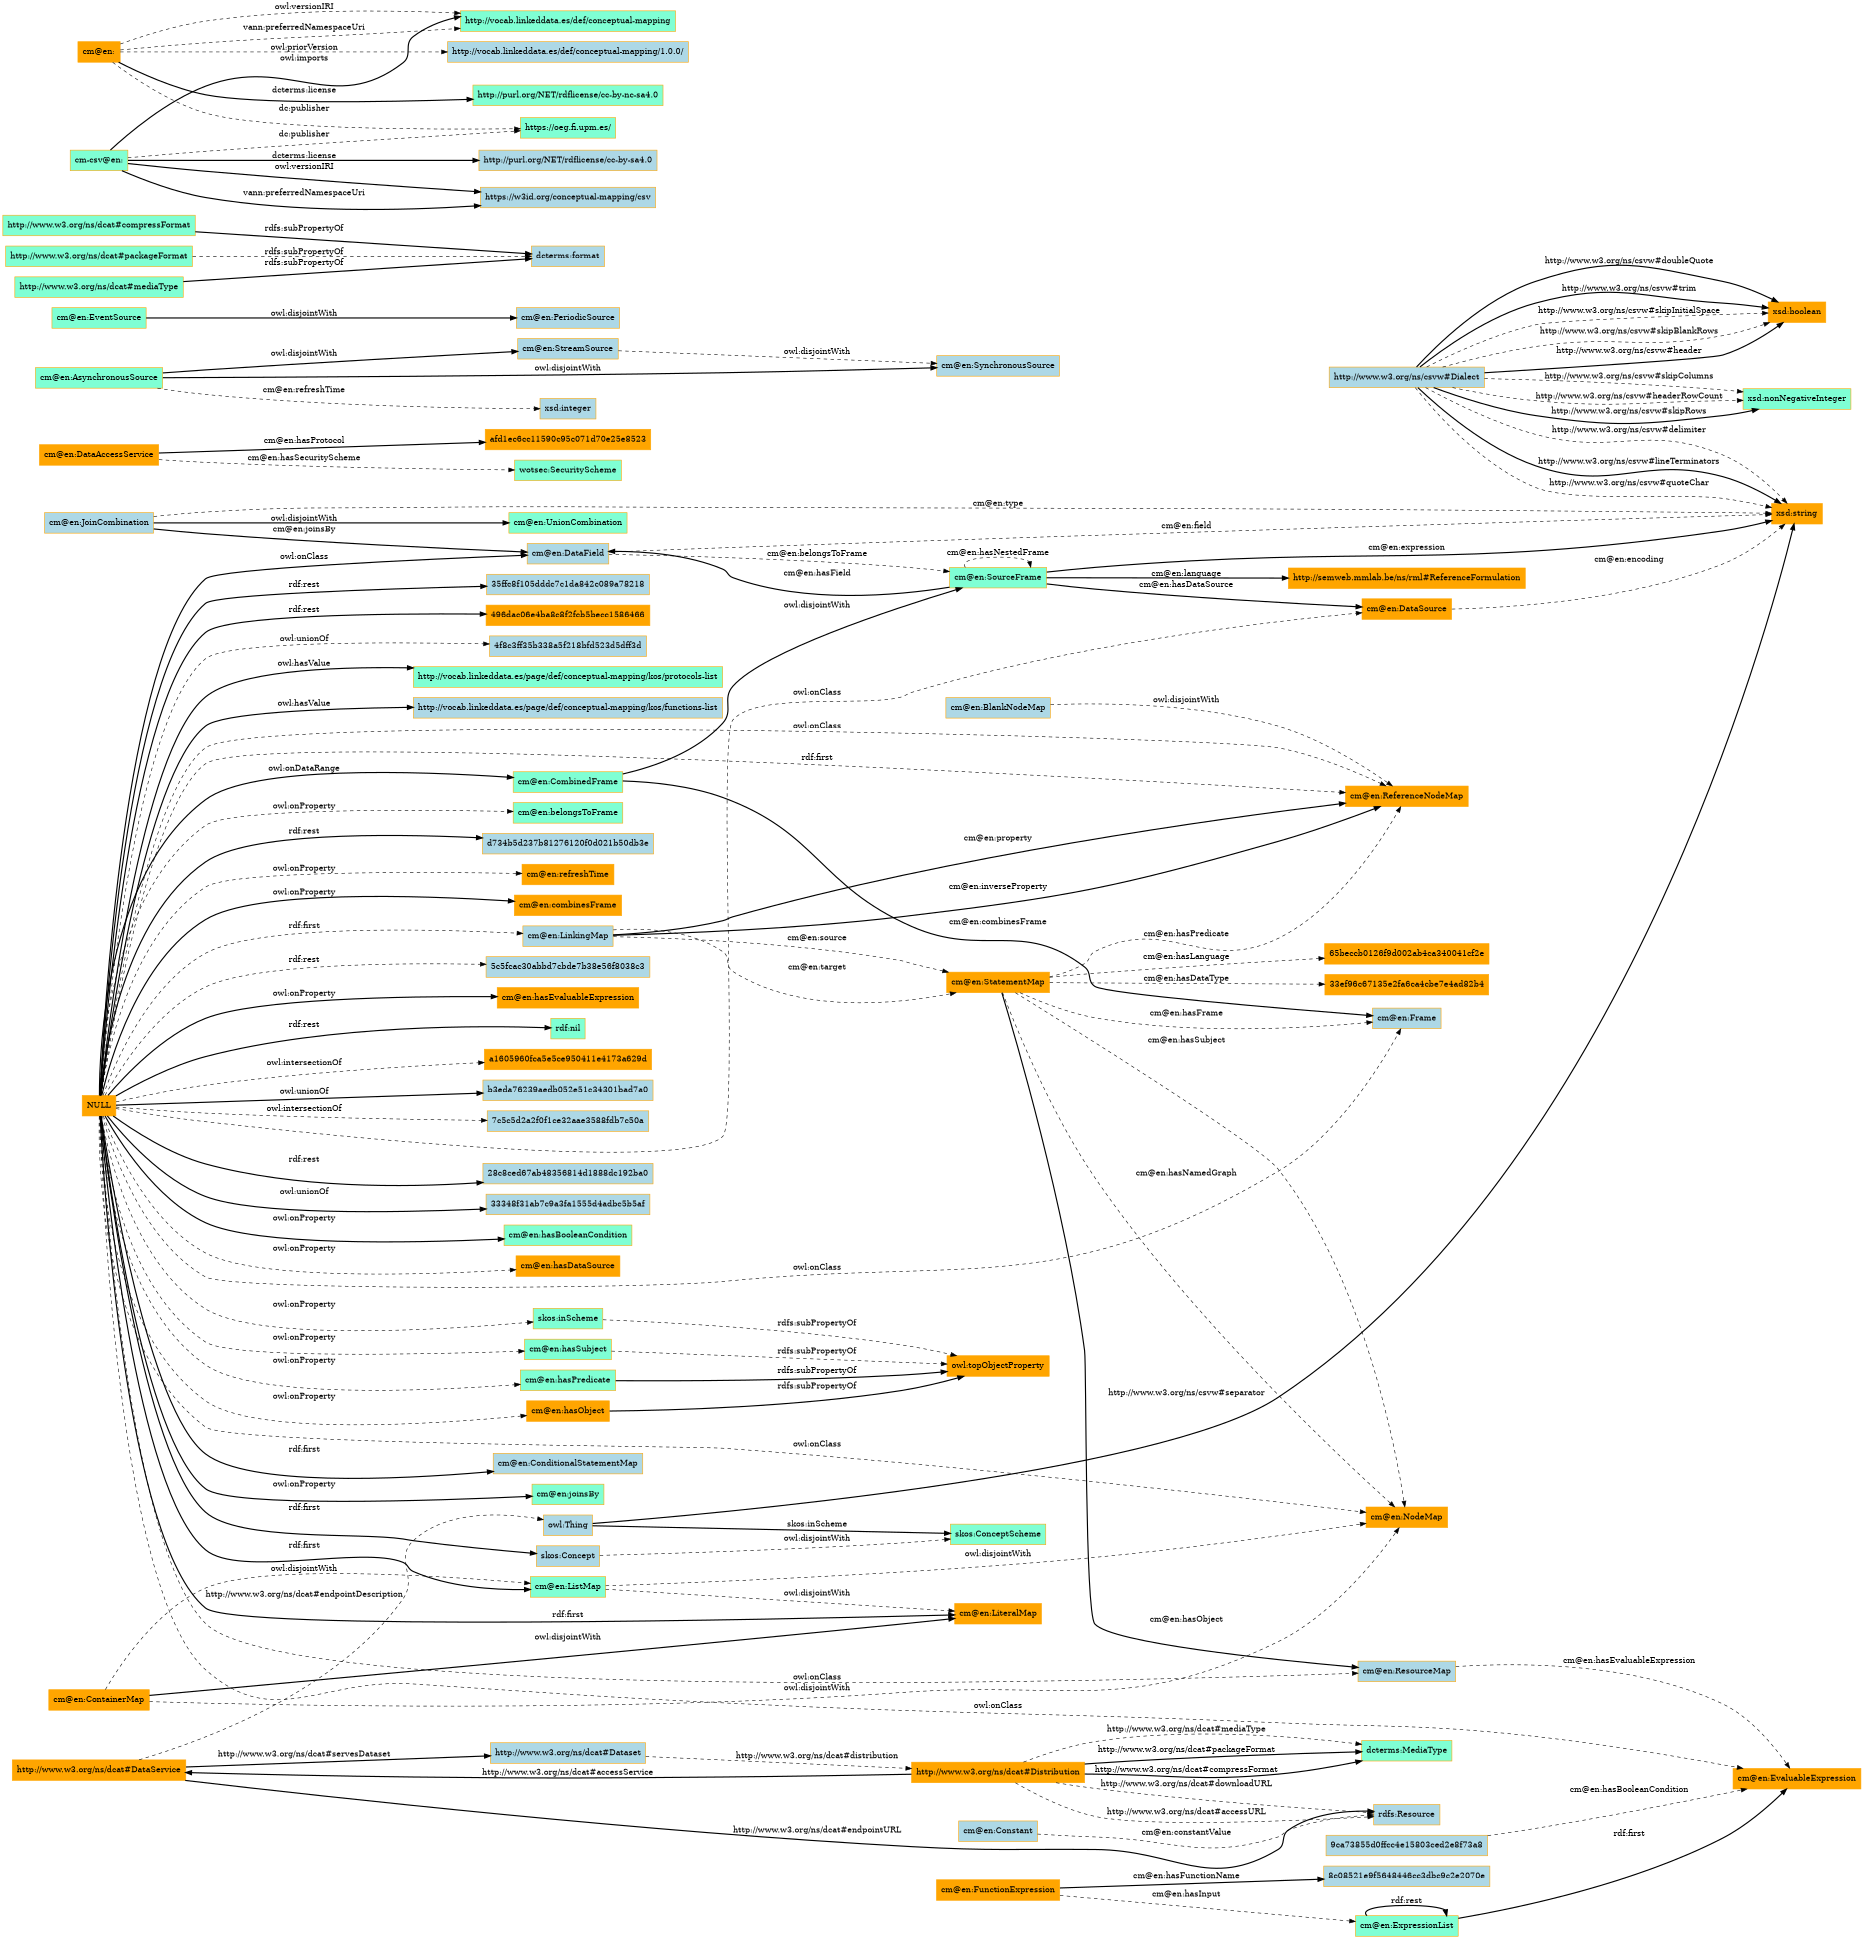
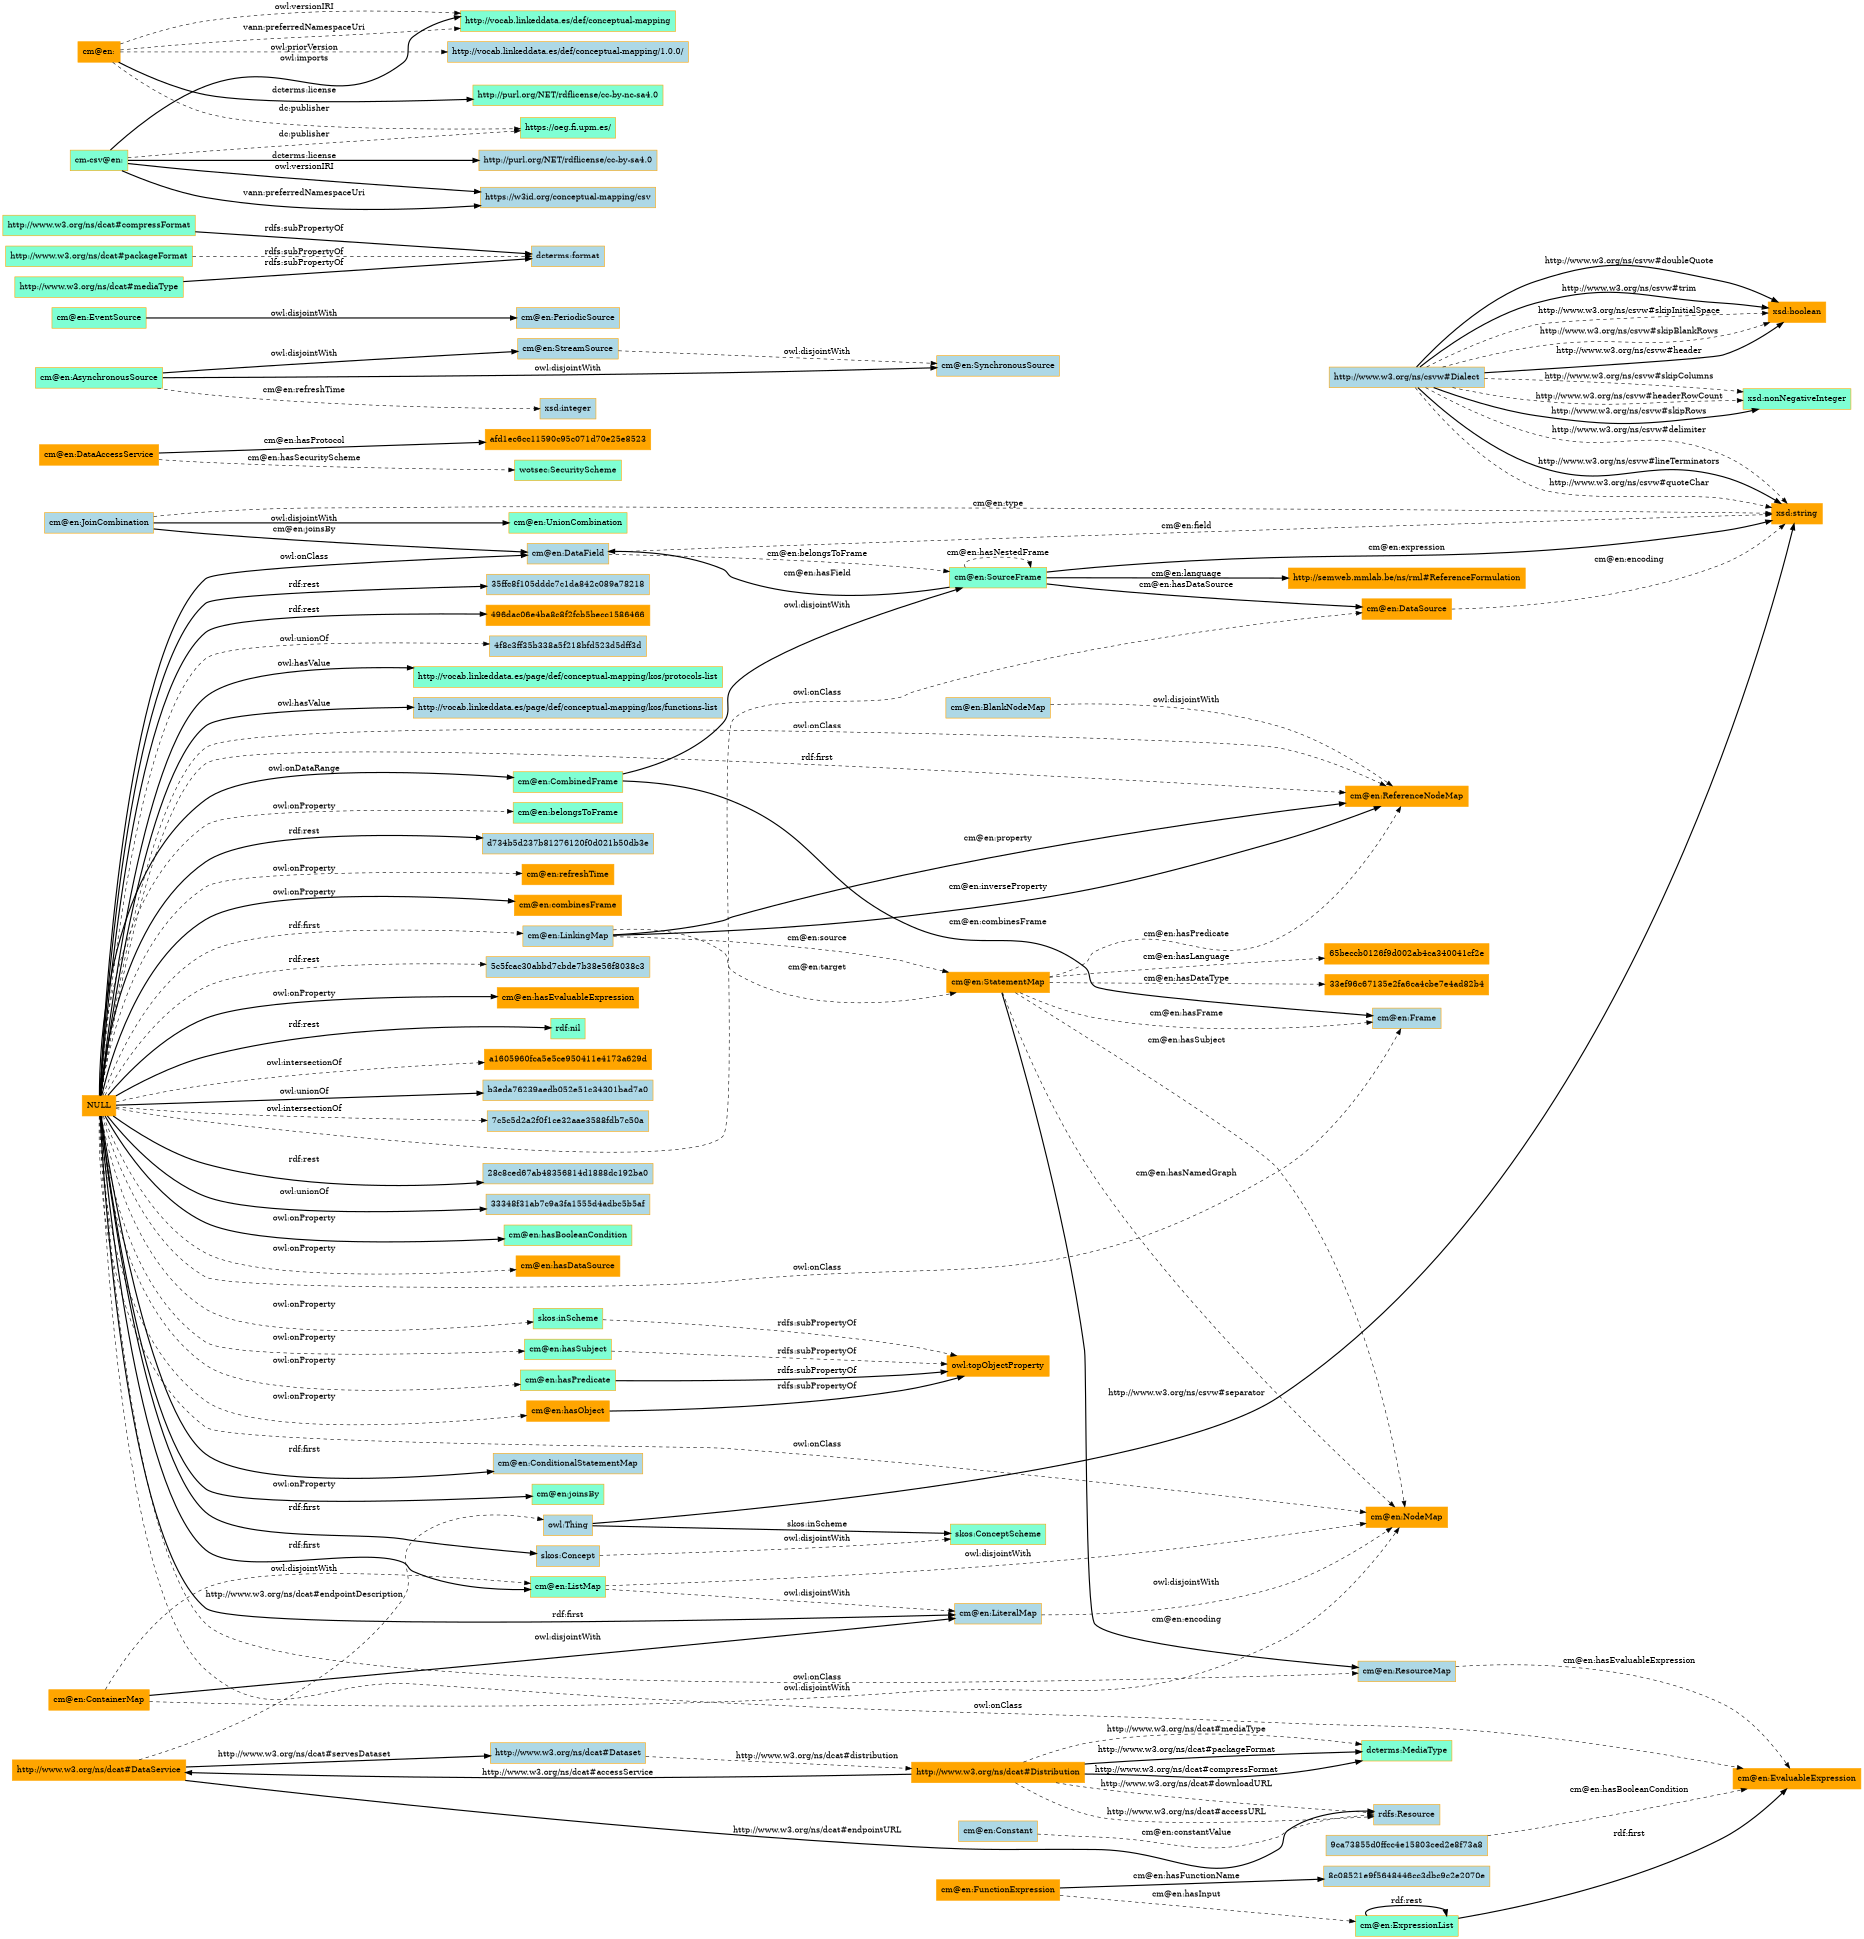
none -> (1222, 1600)
(998, 1614) -> (998, 1614)
(1186, 1620) -> (1186, 1620)
